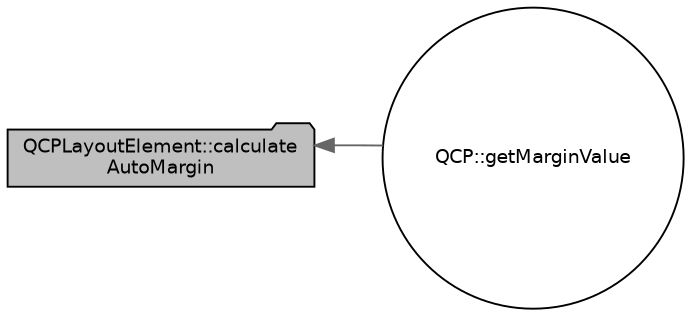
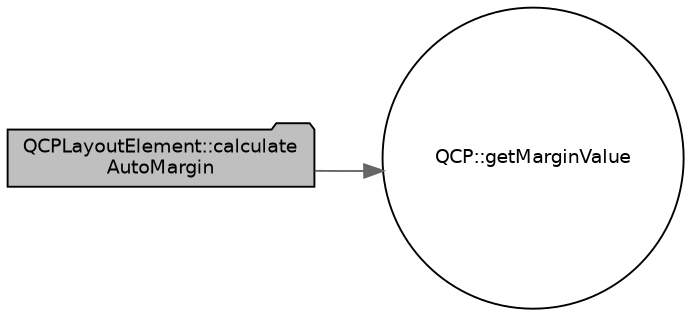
(359, 145) -> (339, 171)
